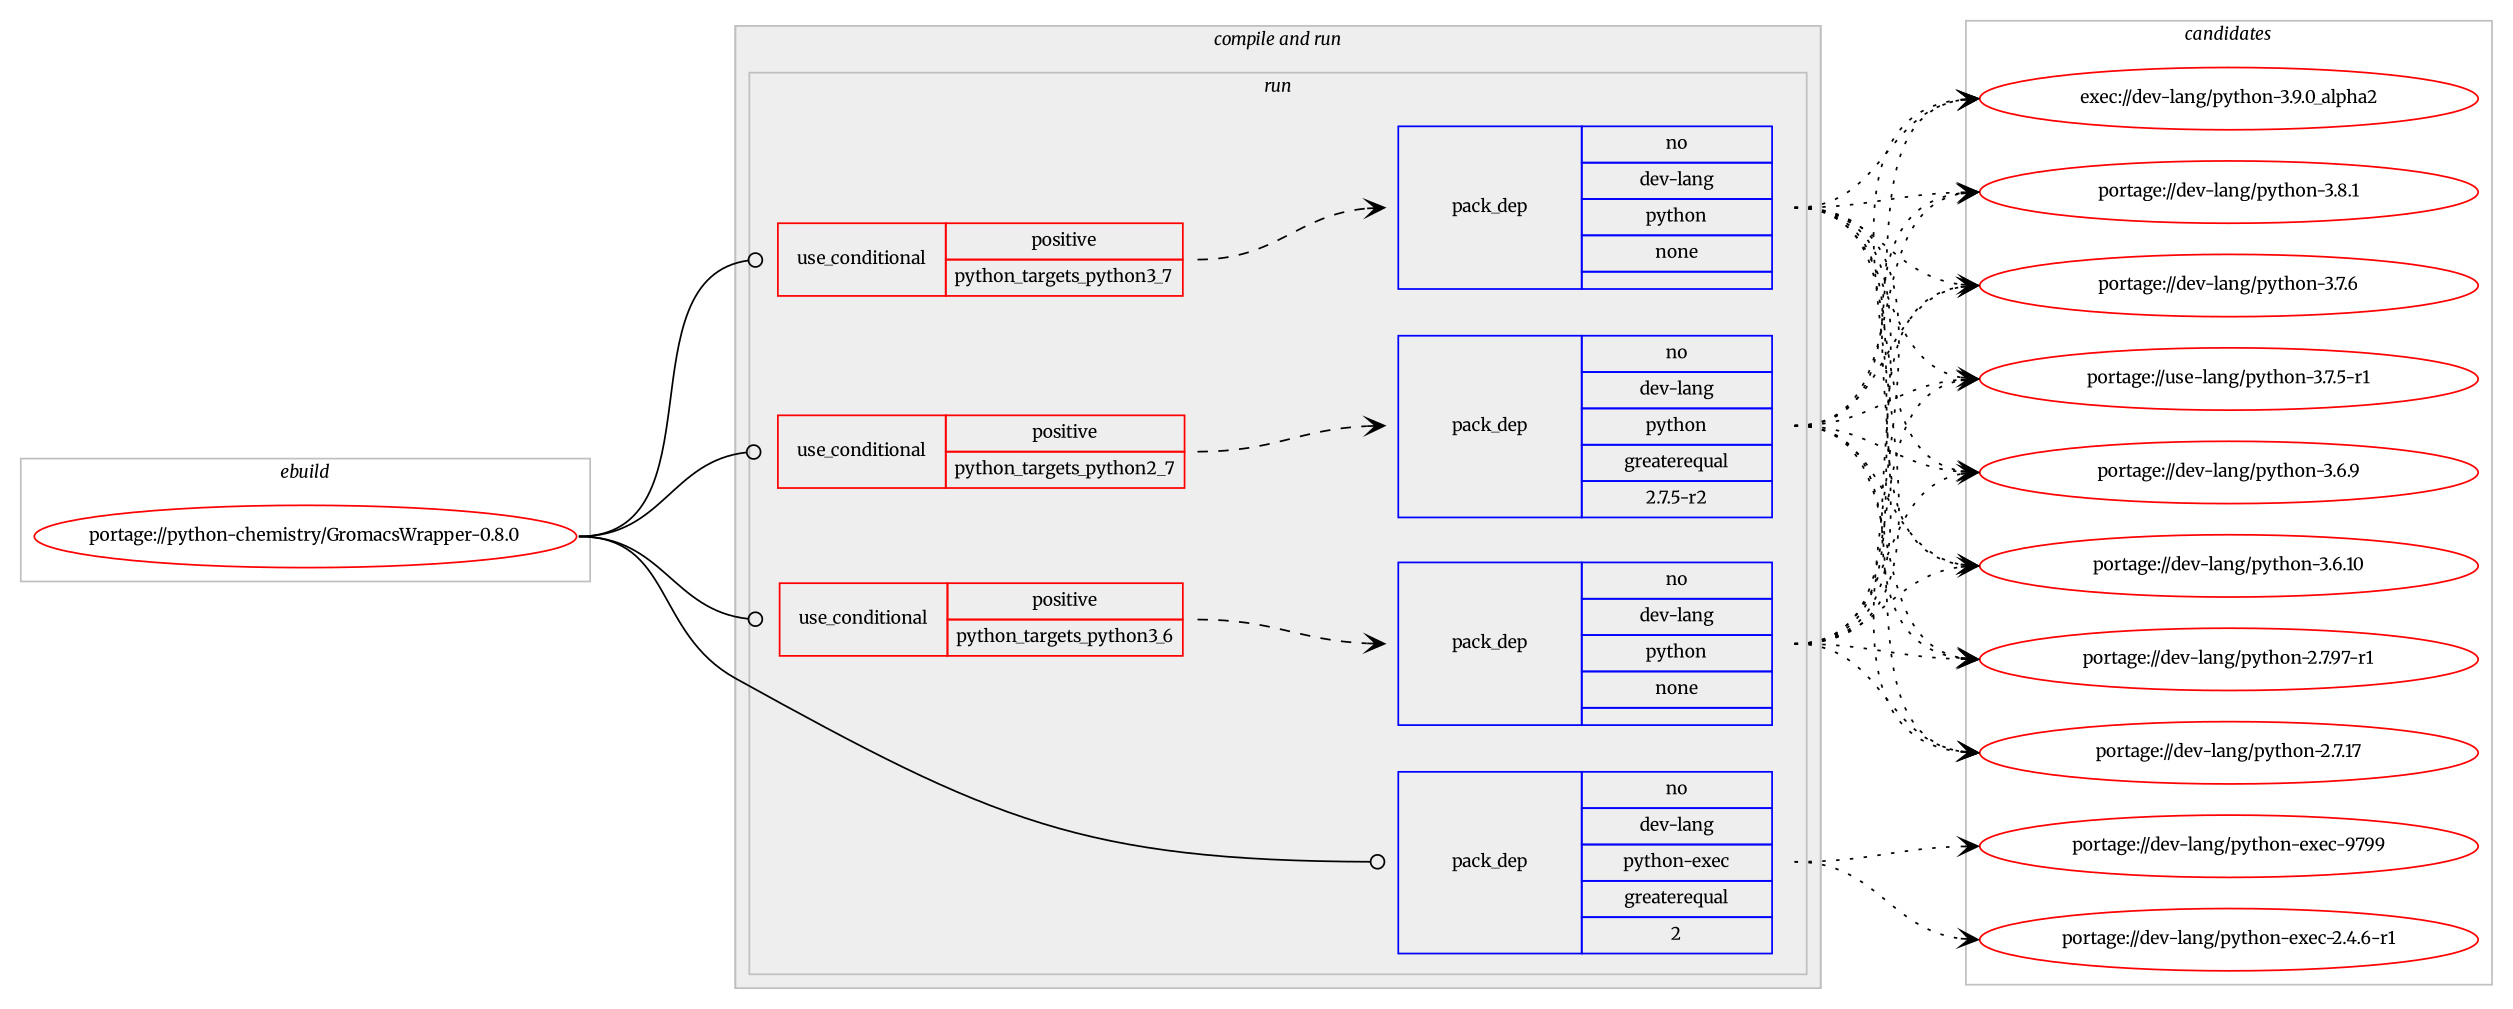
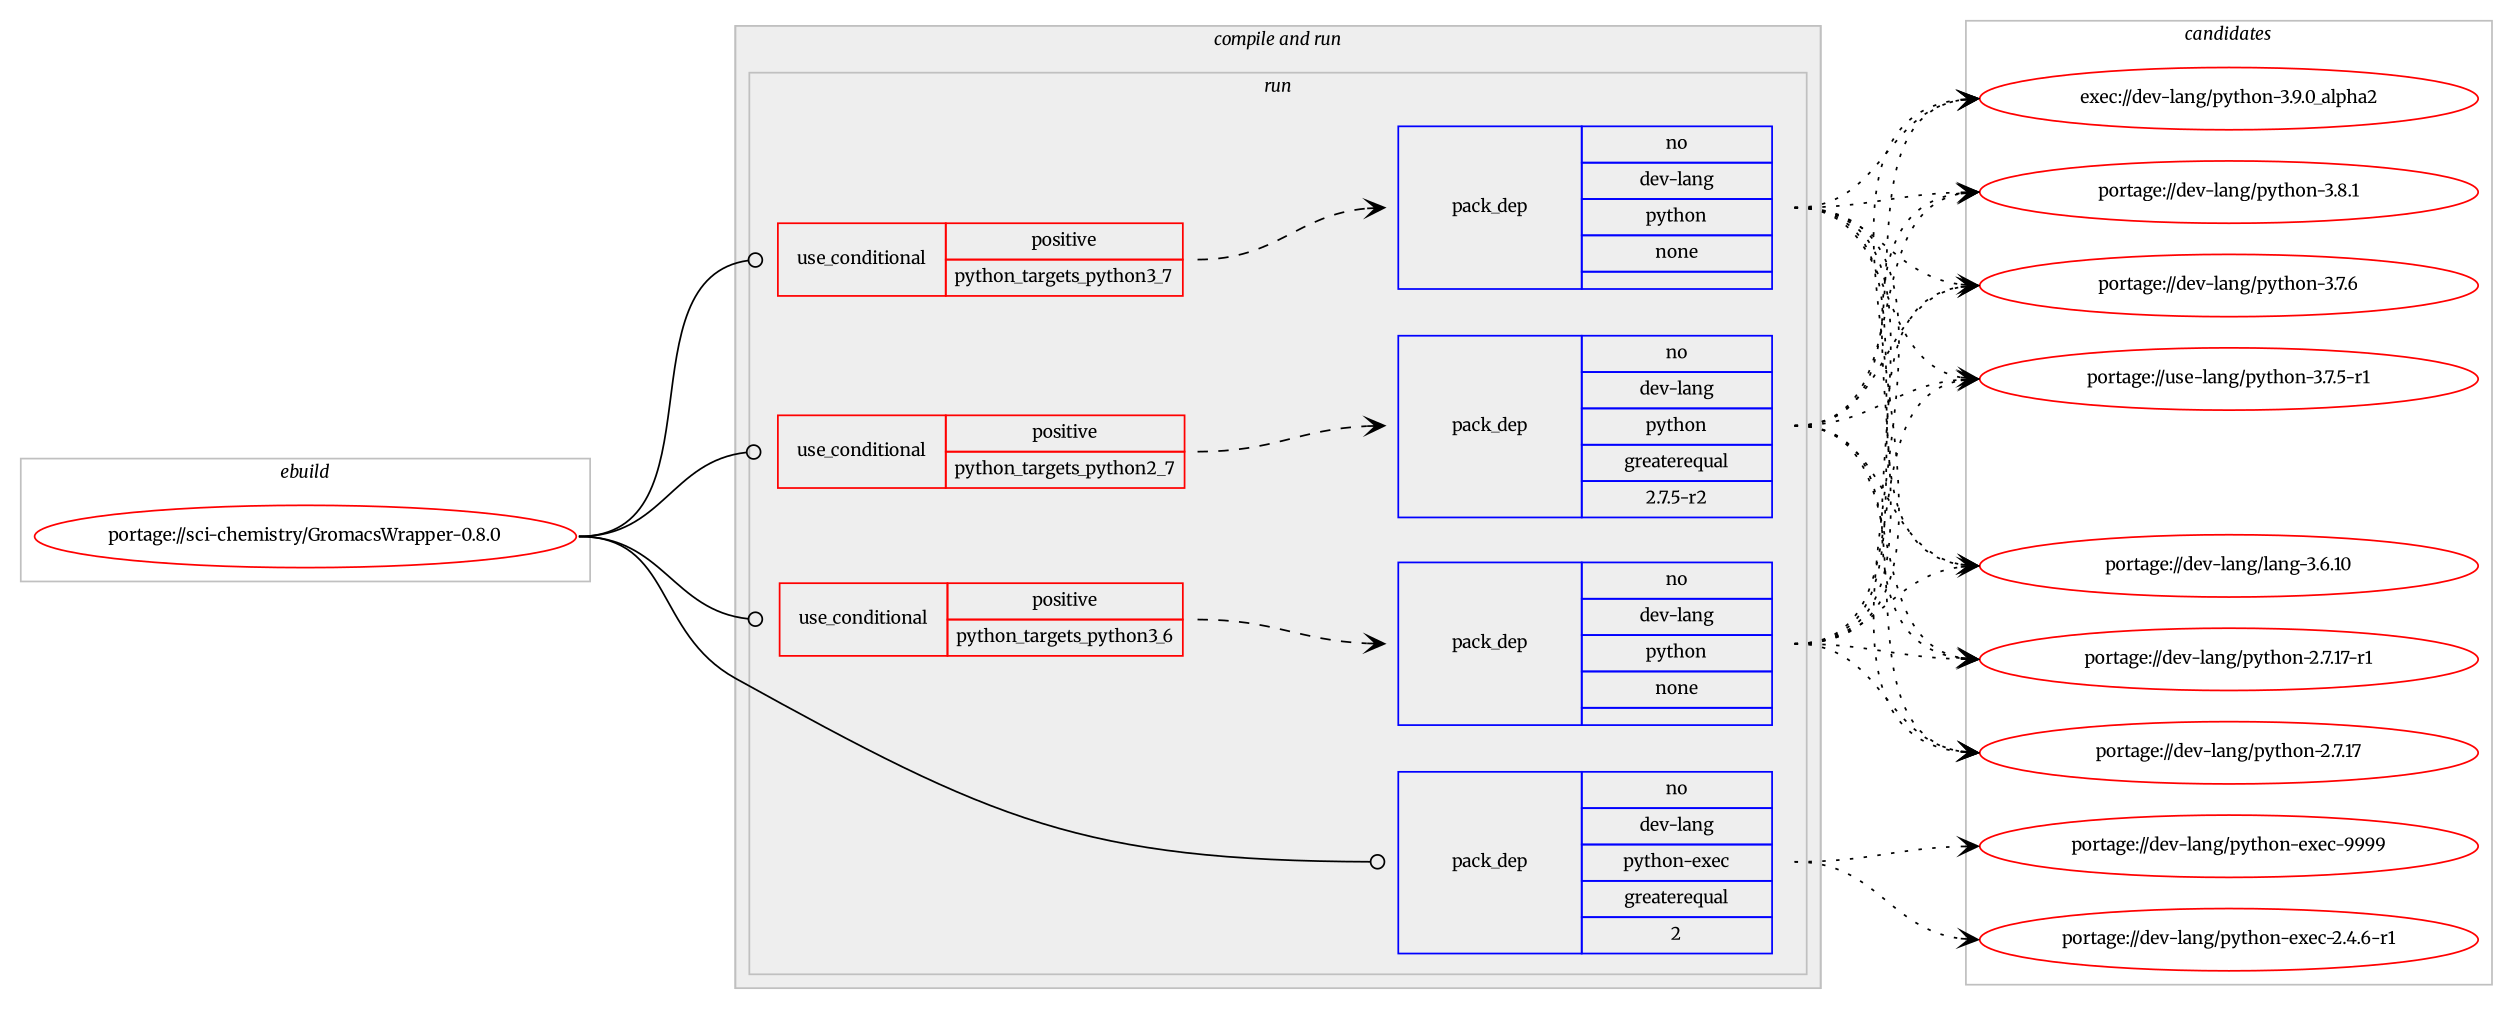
(2229, 472) -> none
(305, 536) -> (305, 536)
(2229, 566) -> (2229, 566)
(2229, 659) -> (2229, 659)
(2229, 846) -> (2229, 846)
